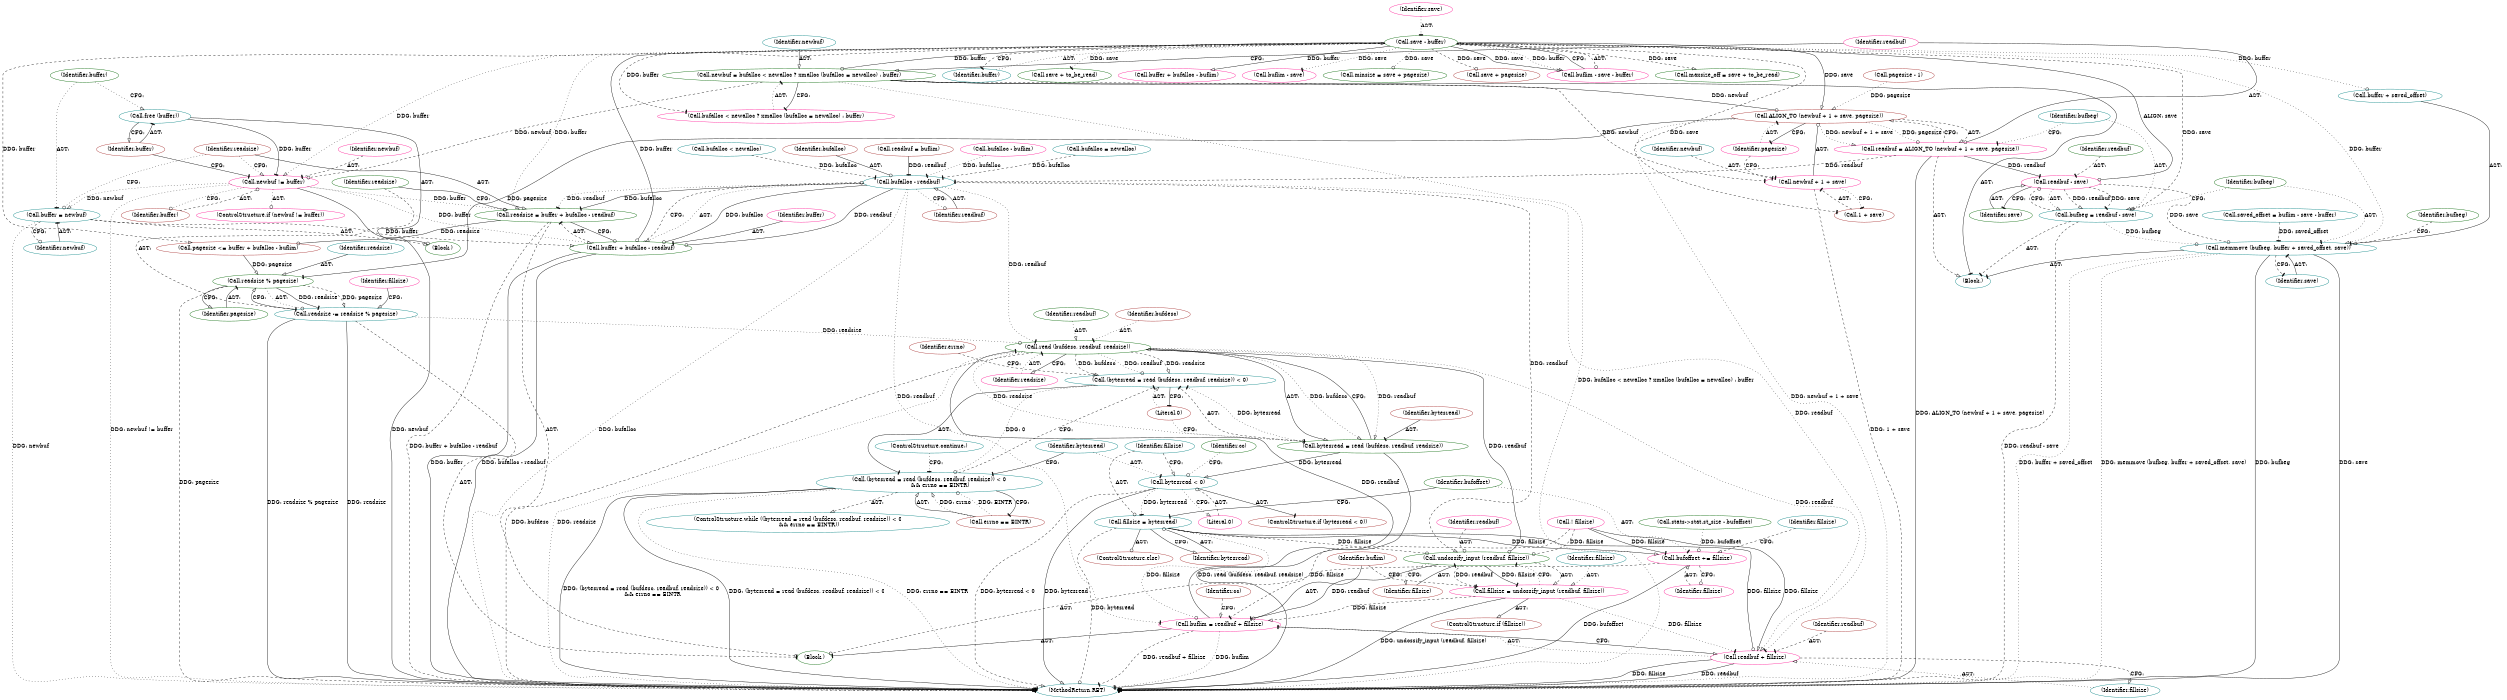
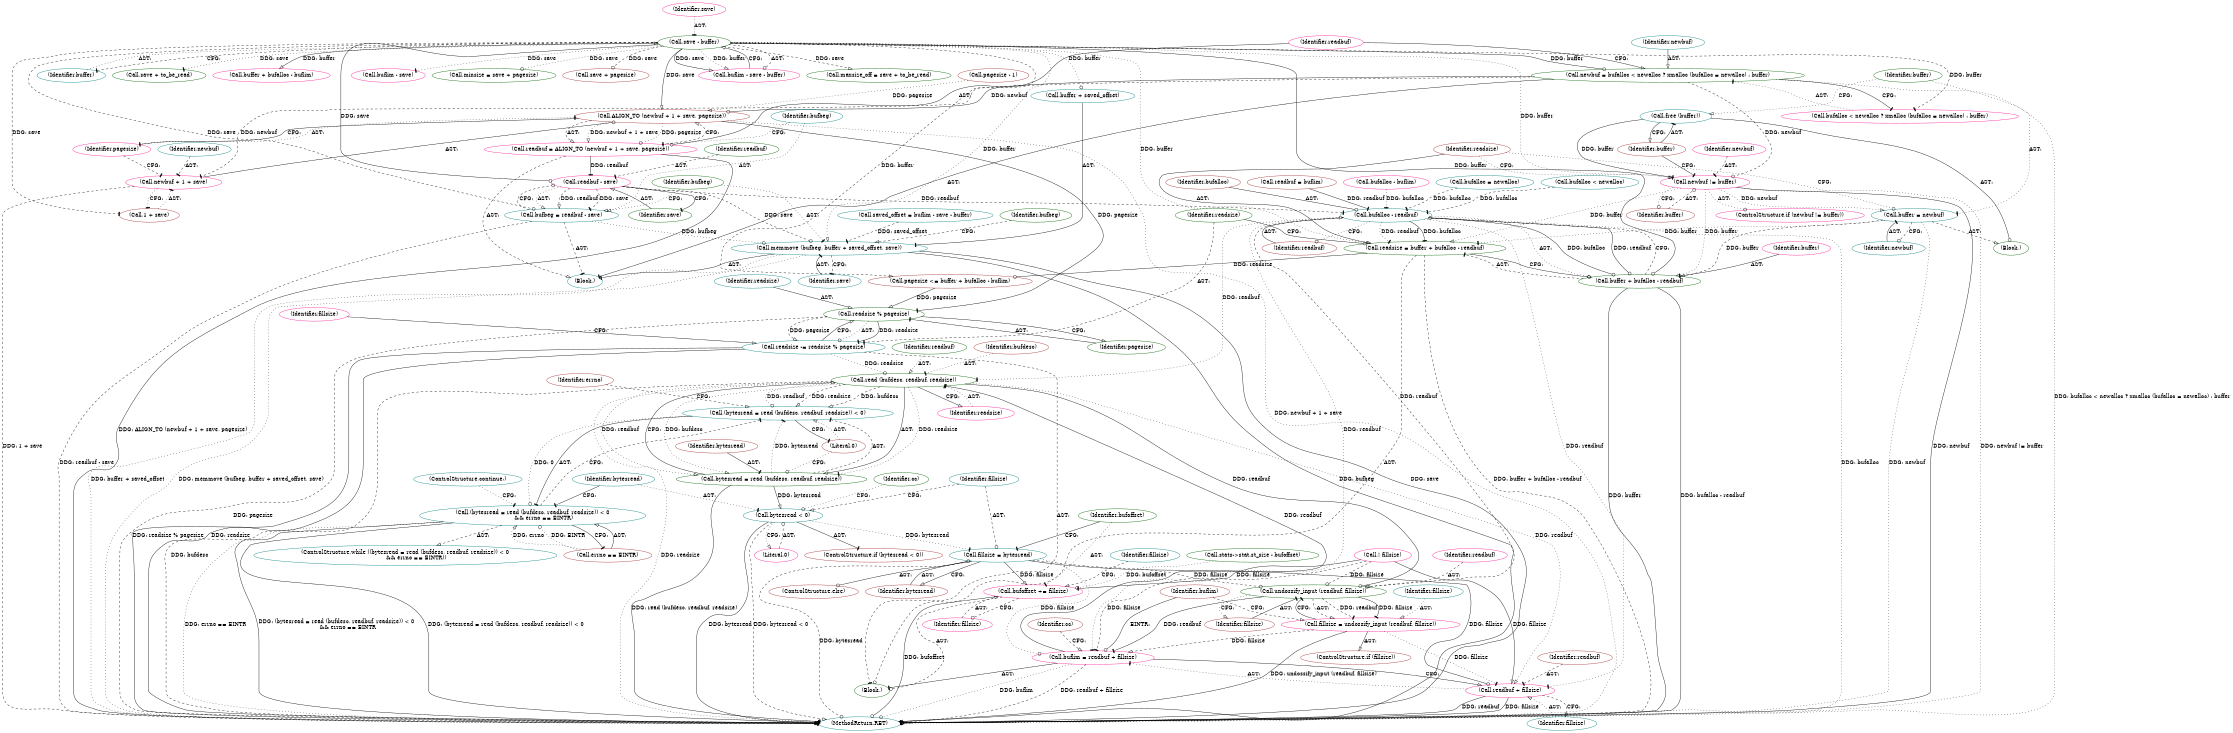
(2161, 116) -> (355, 116)
(1426, 178) -> (982, 202)
(1837, 201) -> (166, 201)
none -> (1682, 228)
(1533, 570) -> (1300, 614)
(1313, 592) -> (1141, 625)
